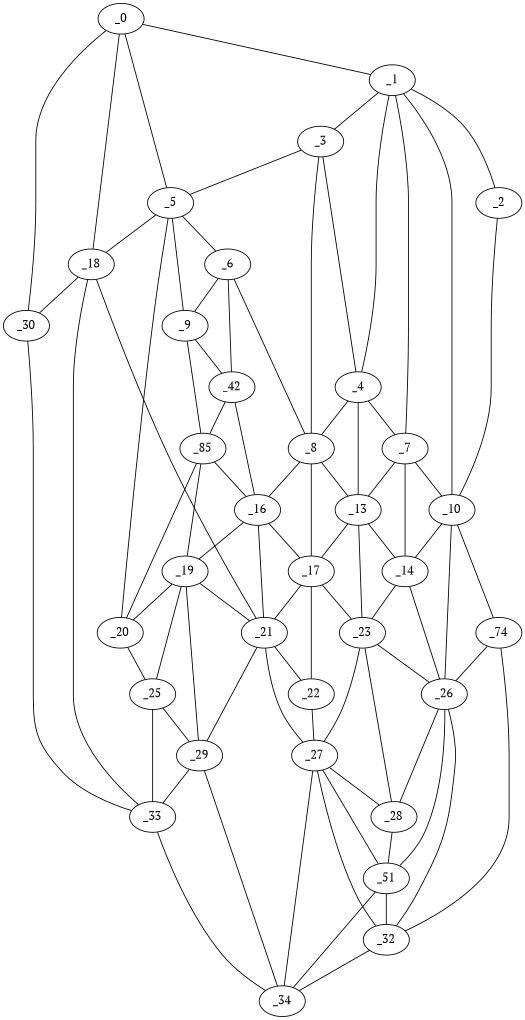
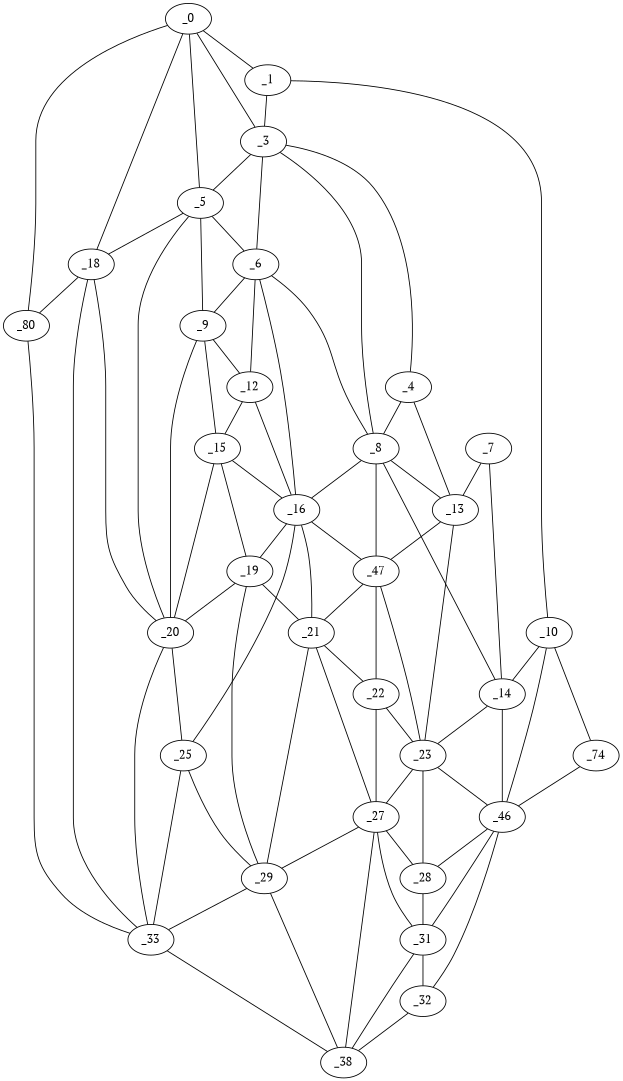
none -> (226, 80)
none -> (260, 203)
(499, 203) -> none
(376, 234) -> none
(408, 264) -> none
(26, 326) -> (26, 326)
none -> (283, 386)
(232, 387) -> (250, 387)
(382, 418) -> none
(203, 449) -> (217, 449)
(167, 453) -> (106, 458)
none -> (171, 477)
(429, 479) -> none
(382, 541) -> (439, 571)
(311, 571) -> (376, 571)
(169, 633) -> (256, 639)
(444, 694) -> (502, 817)
none -> (400, 725)
none -> (135, 784)
(509, 813) -> none
(339, 851) -> (320, 848)
(386, 878) -> (423, 940)
(282, 1001) -> (344, 1063)
